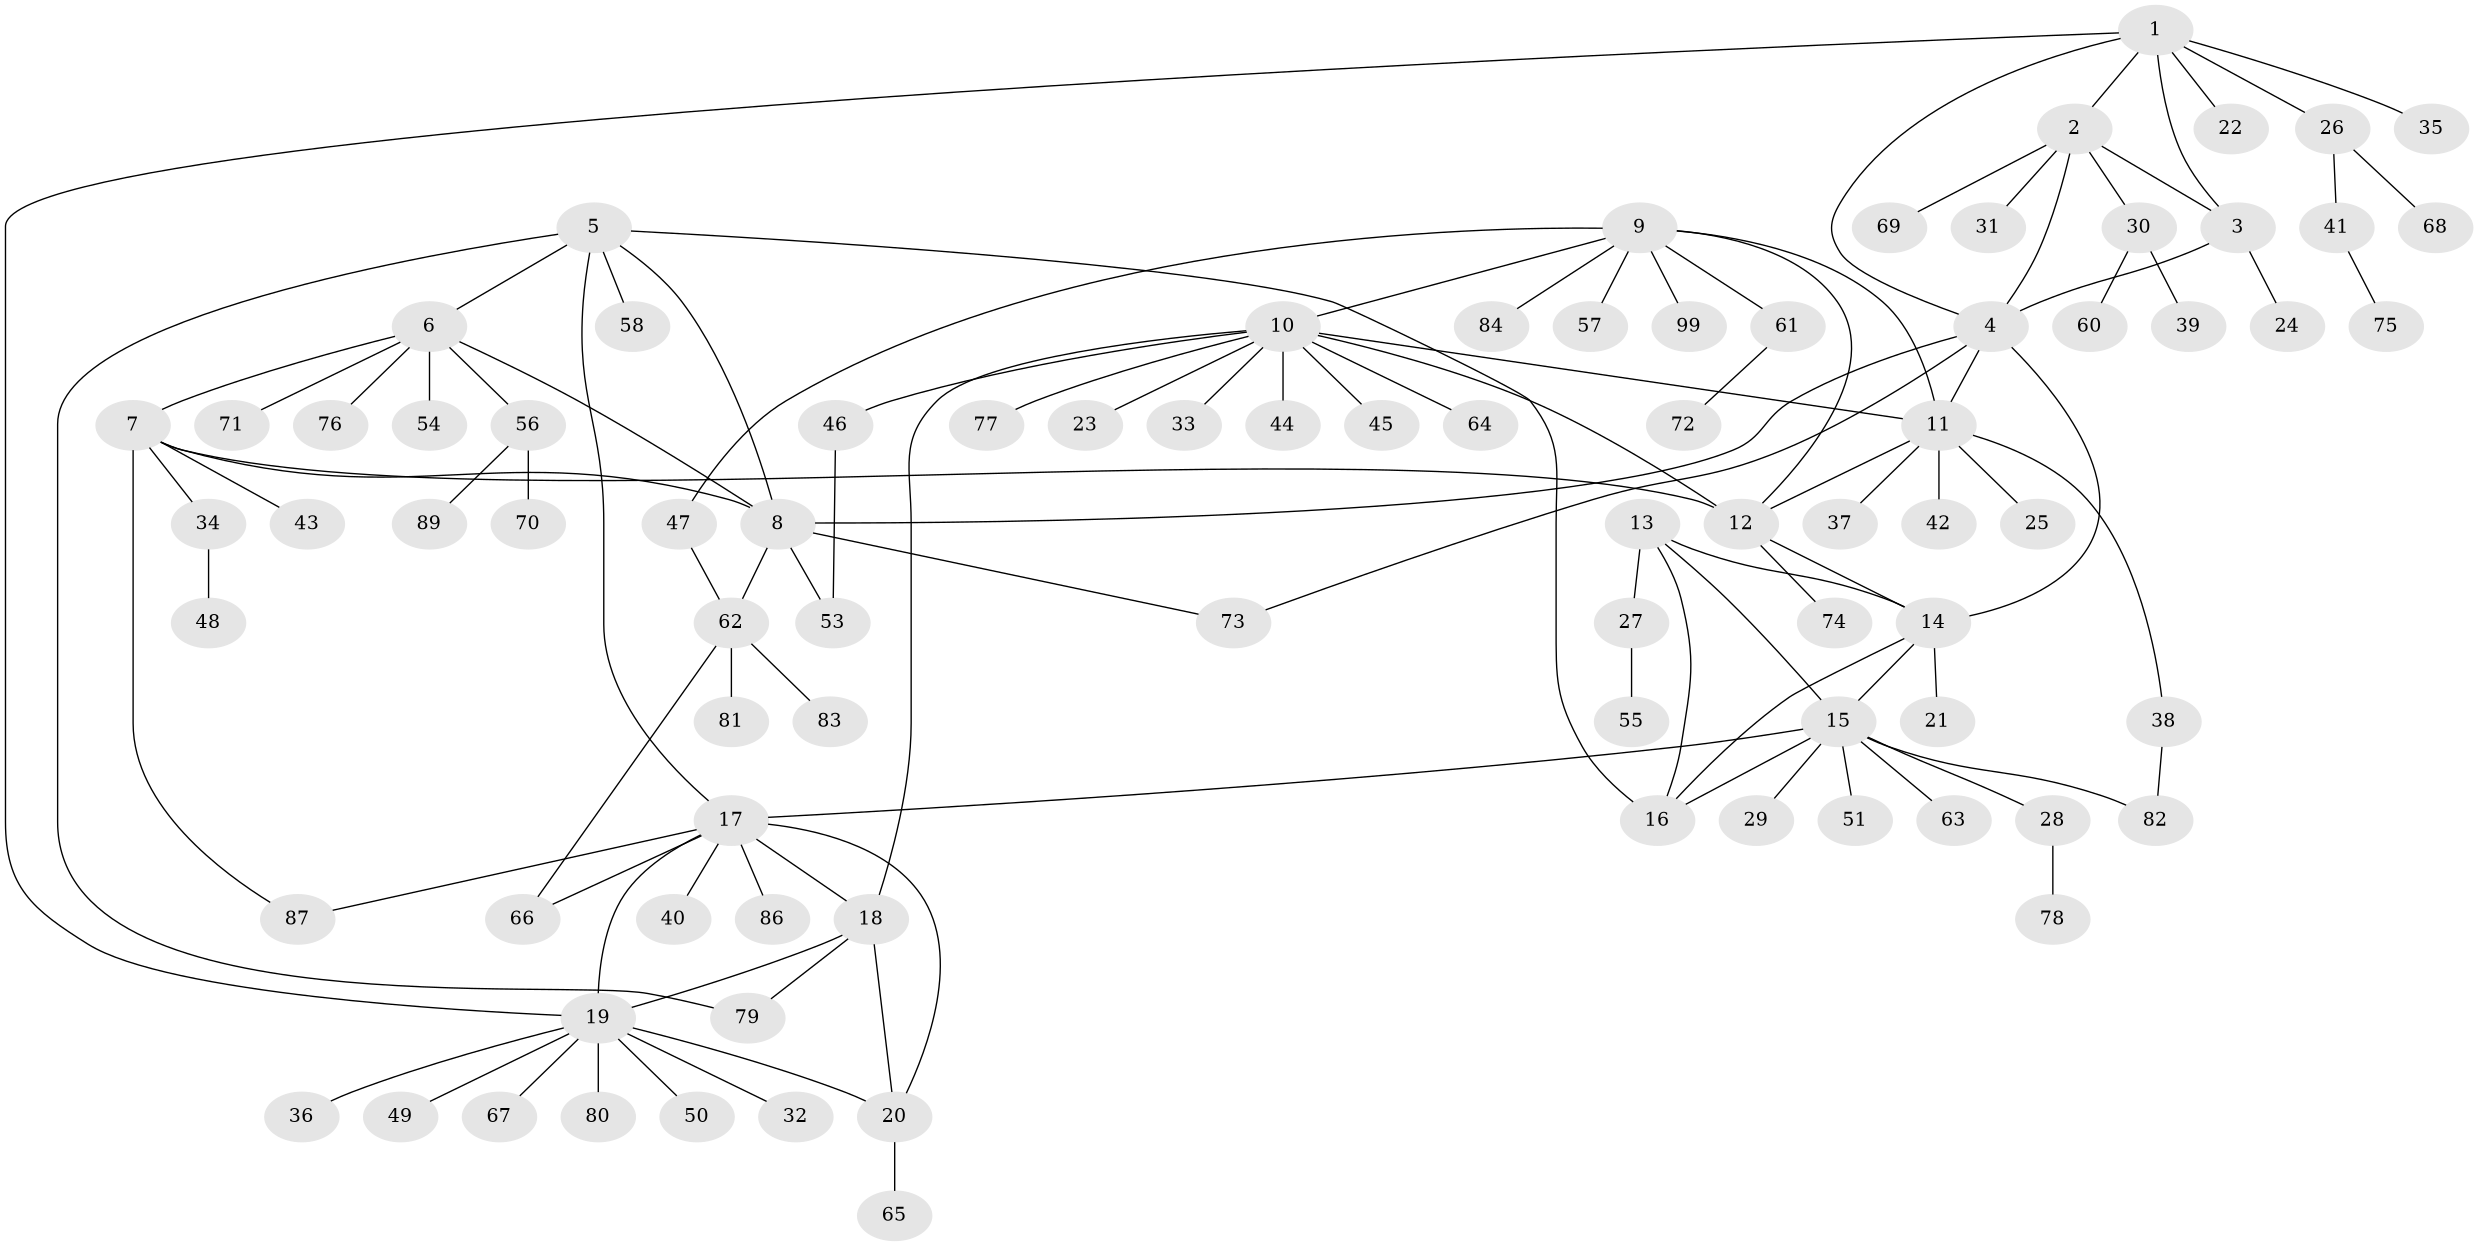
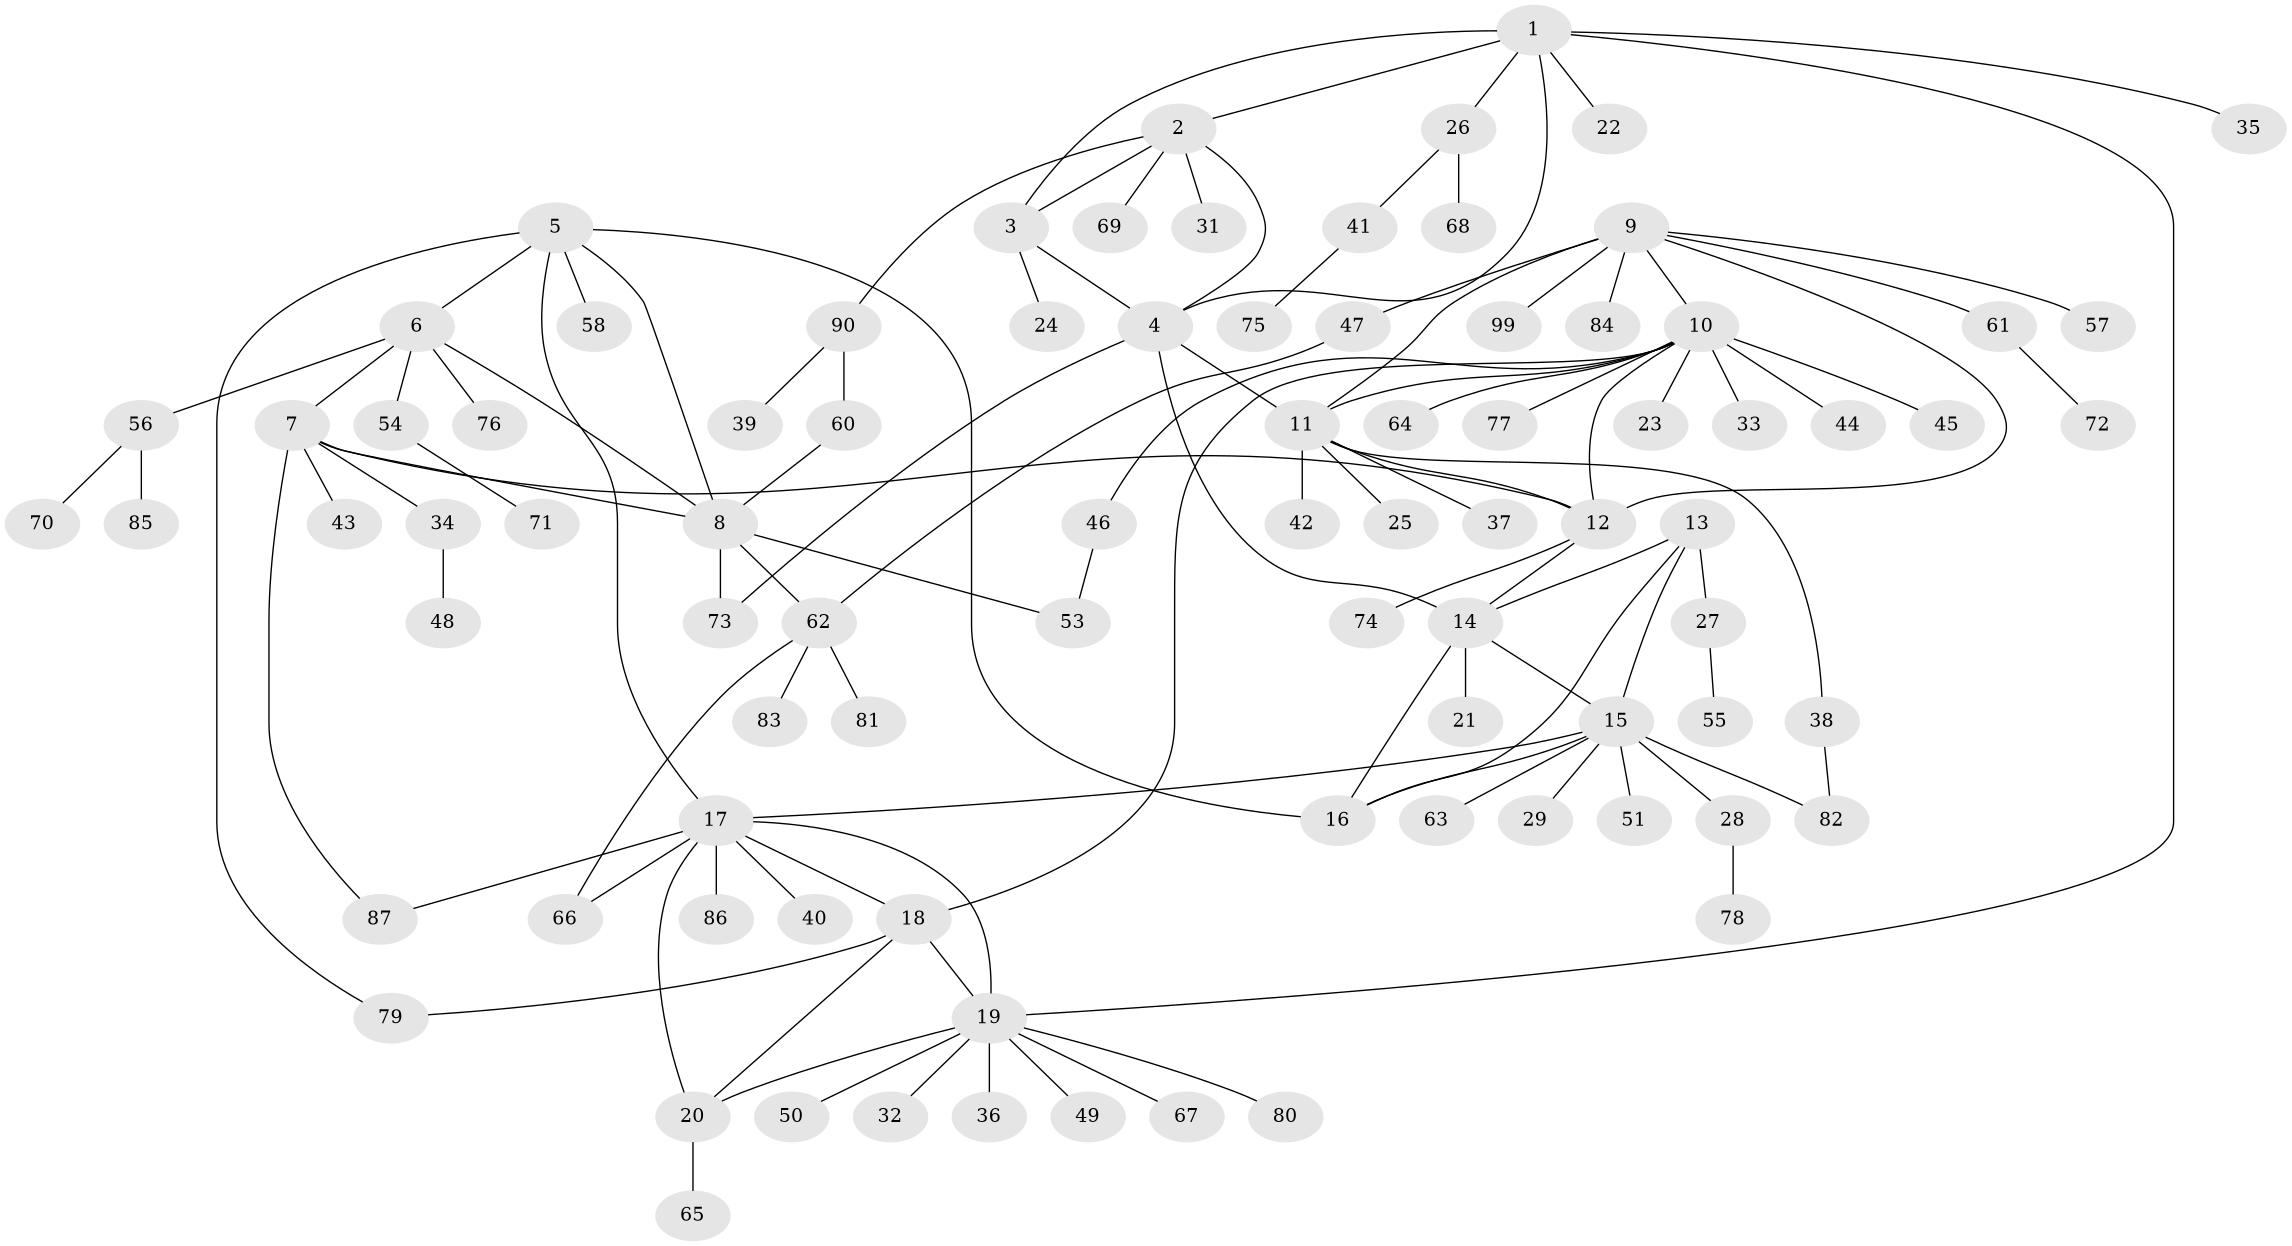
(2139, 228) -> (844, 327)
(331, 376) -> (445, 461)
(1404, 504) -> (782, 475)
(430, 524) -> (141, 524)
